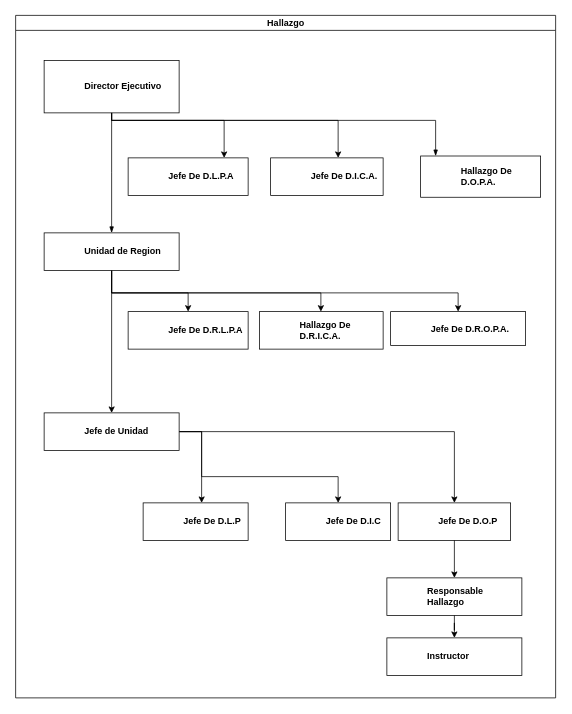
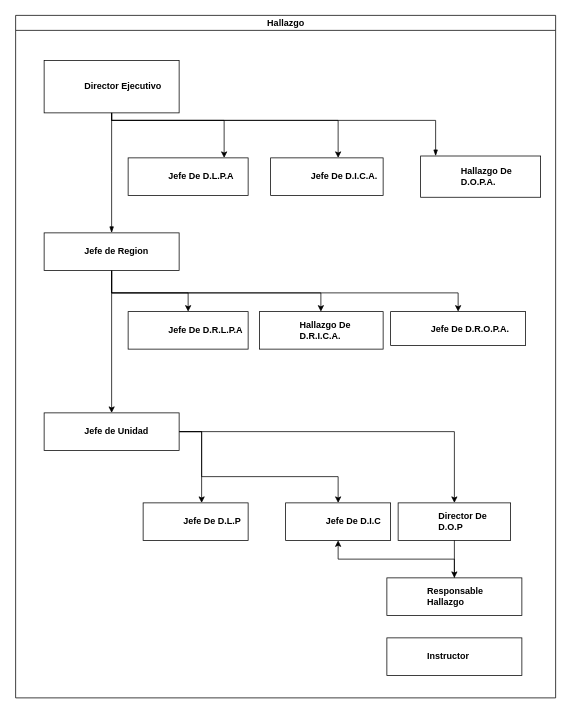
(120, 252) -> (116, 252)
(466, 522) -> (474, 522)
(454, 629) -> (338, 556)
